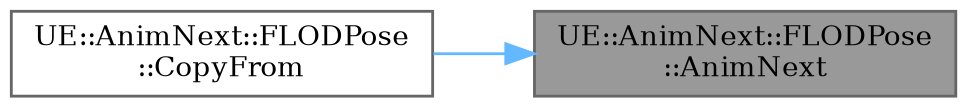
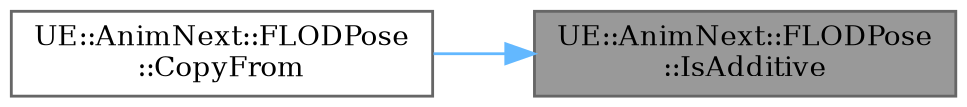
(745, 54) -> (745, 54)
